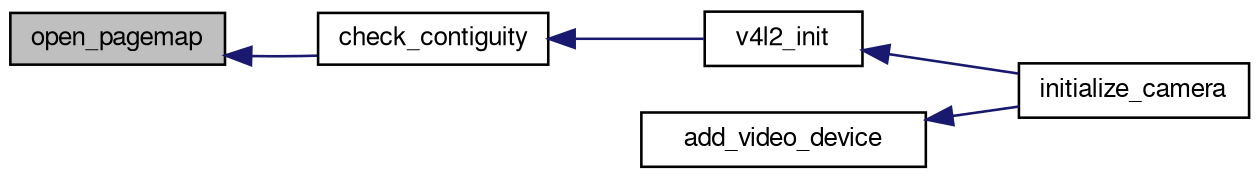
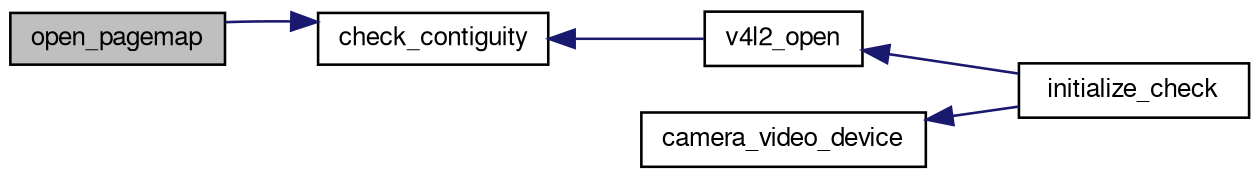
(784, 39) -> (784, 39)
(284, 56) -> (258, 21)
(1134, 91) -> (1134, 91)
(784, 140) -> (784, 140)
